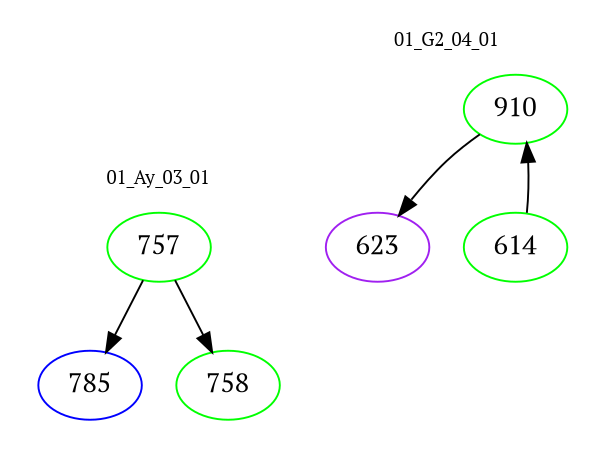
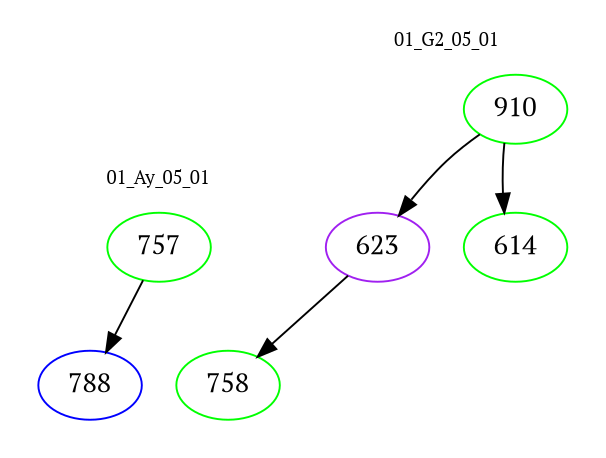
(447, 41) -> (447, 41)
(159, 179) -> (159, 179)
(528, 188) -> (503, 168)
(189, 308) -> (310, 310)
(90, 385) -> (90, 385)
